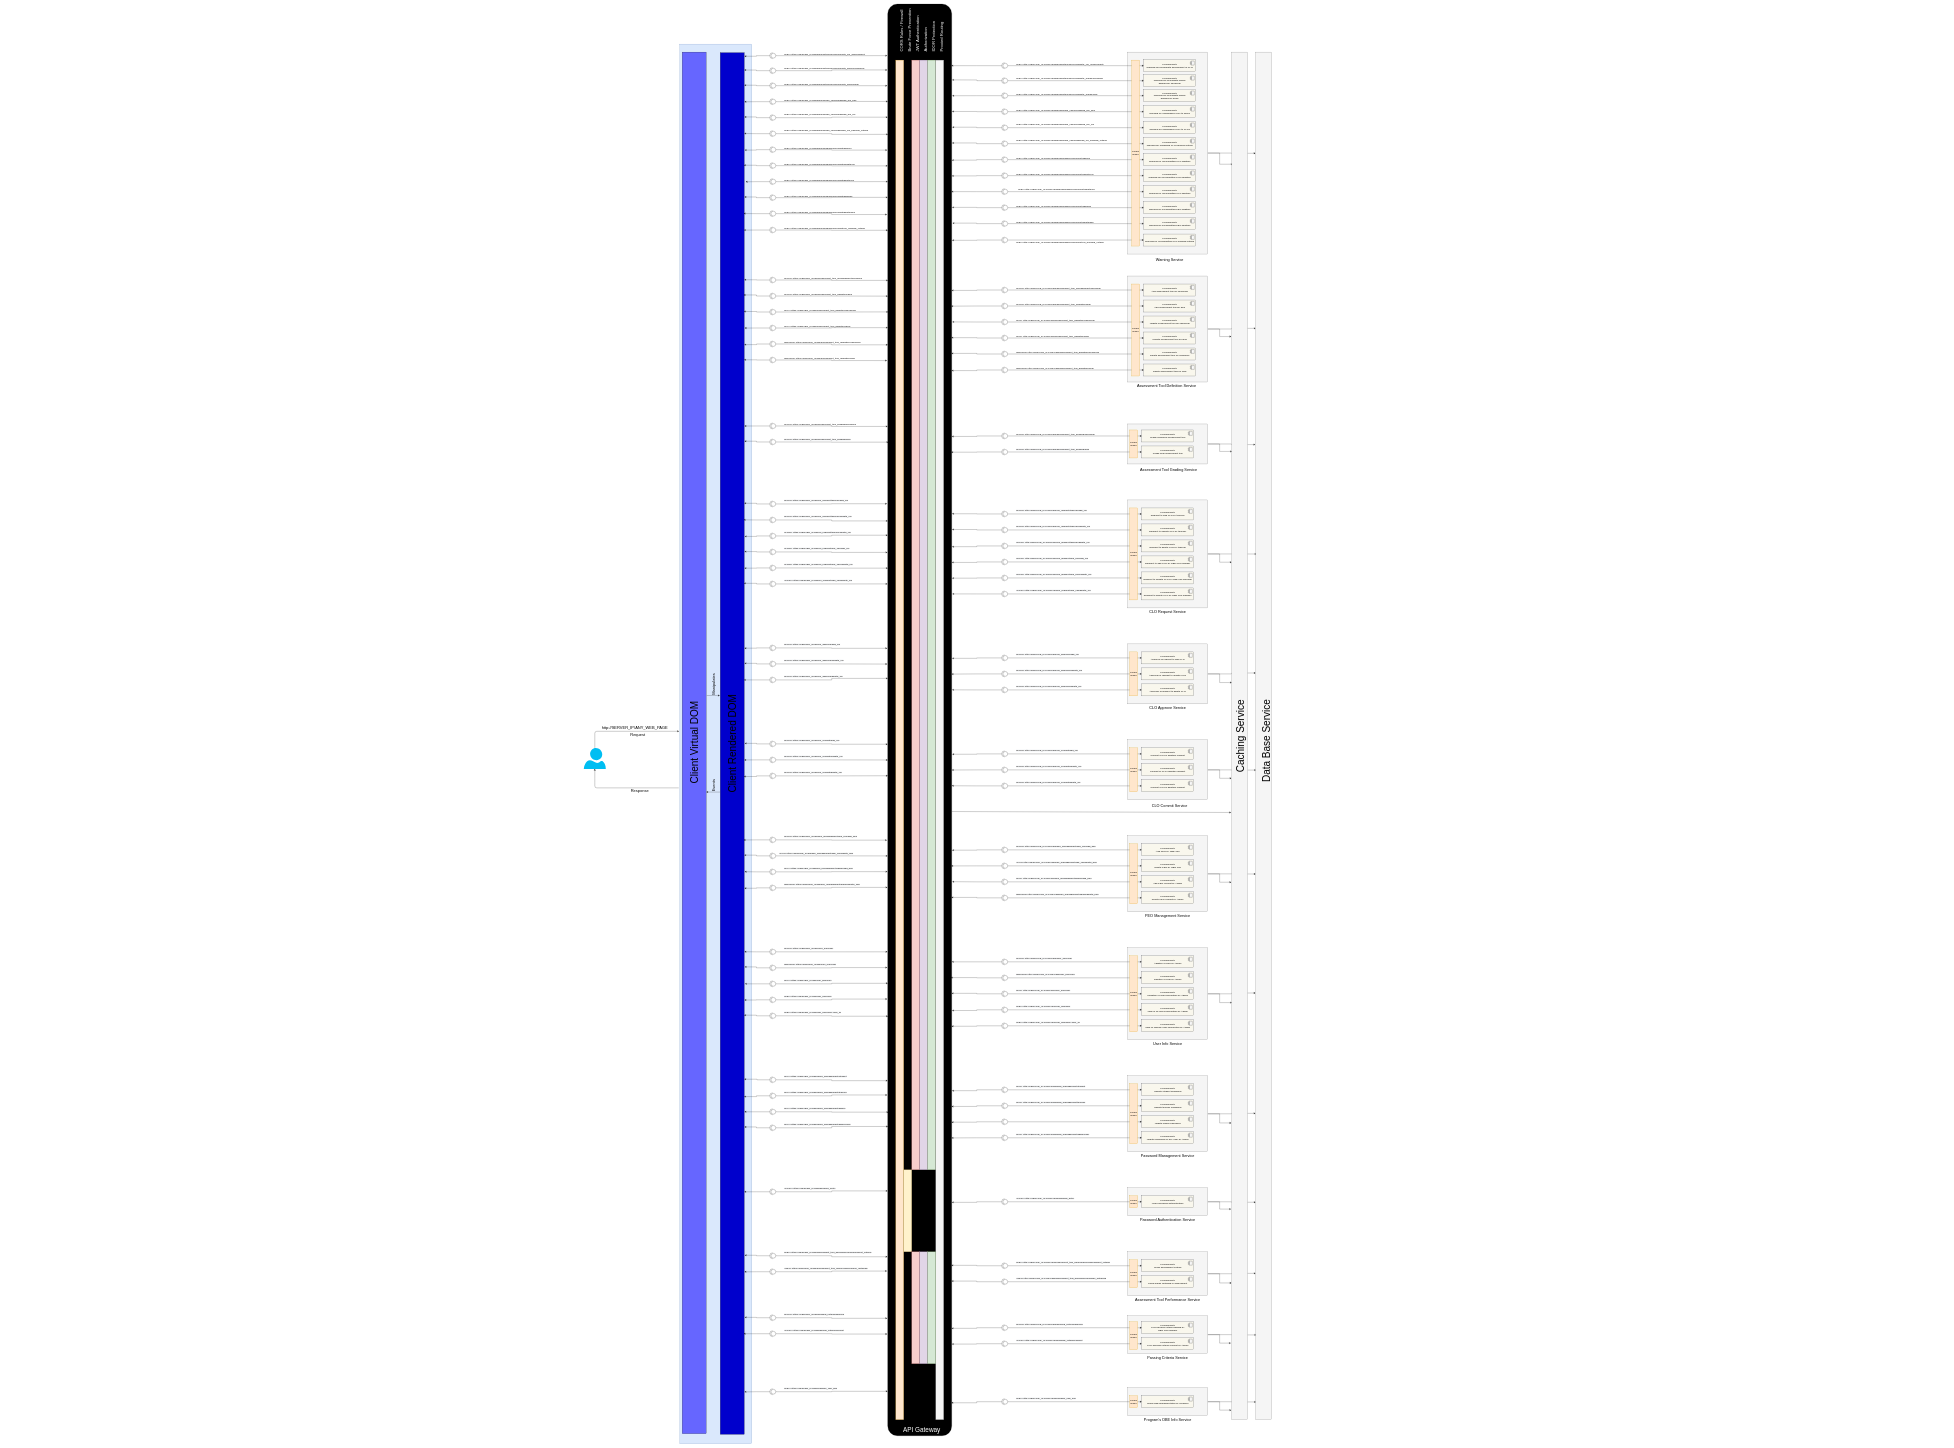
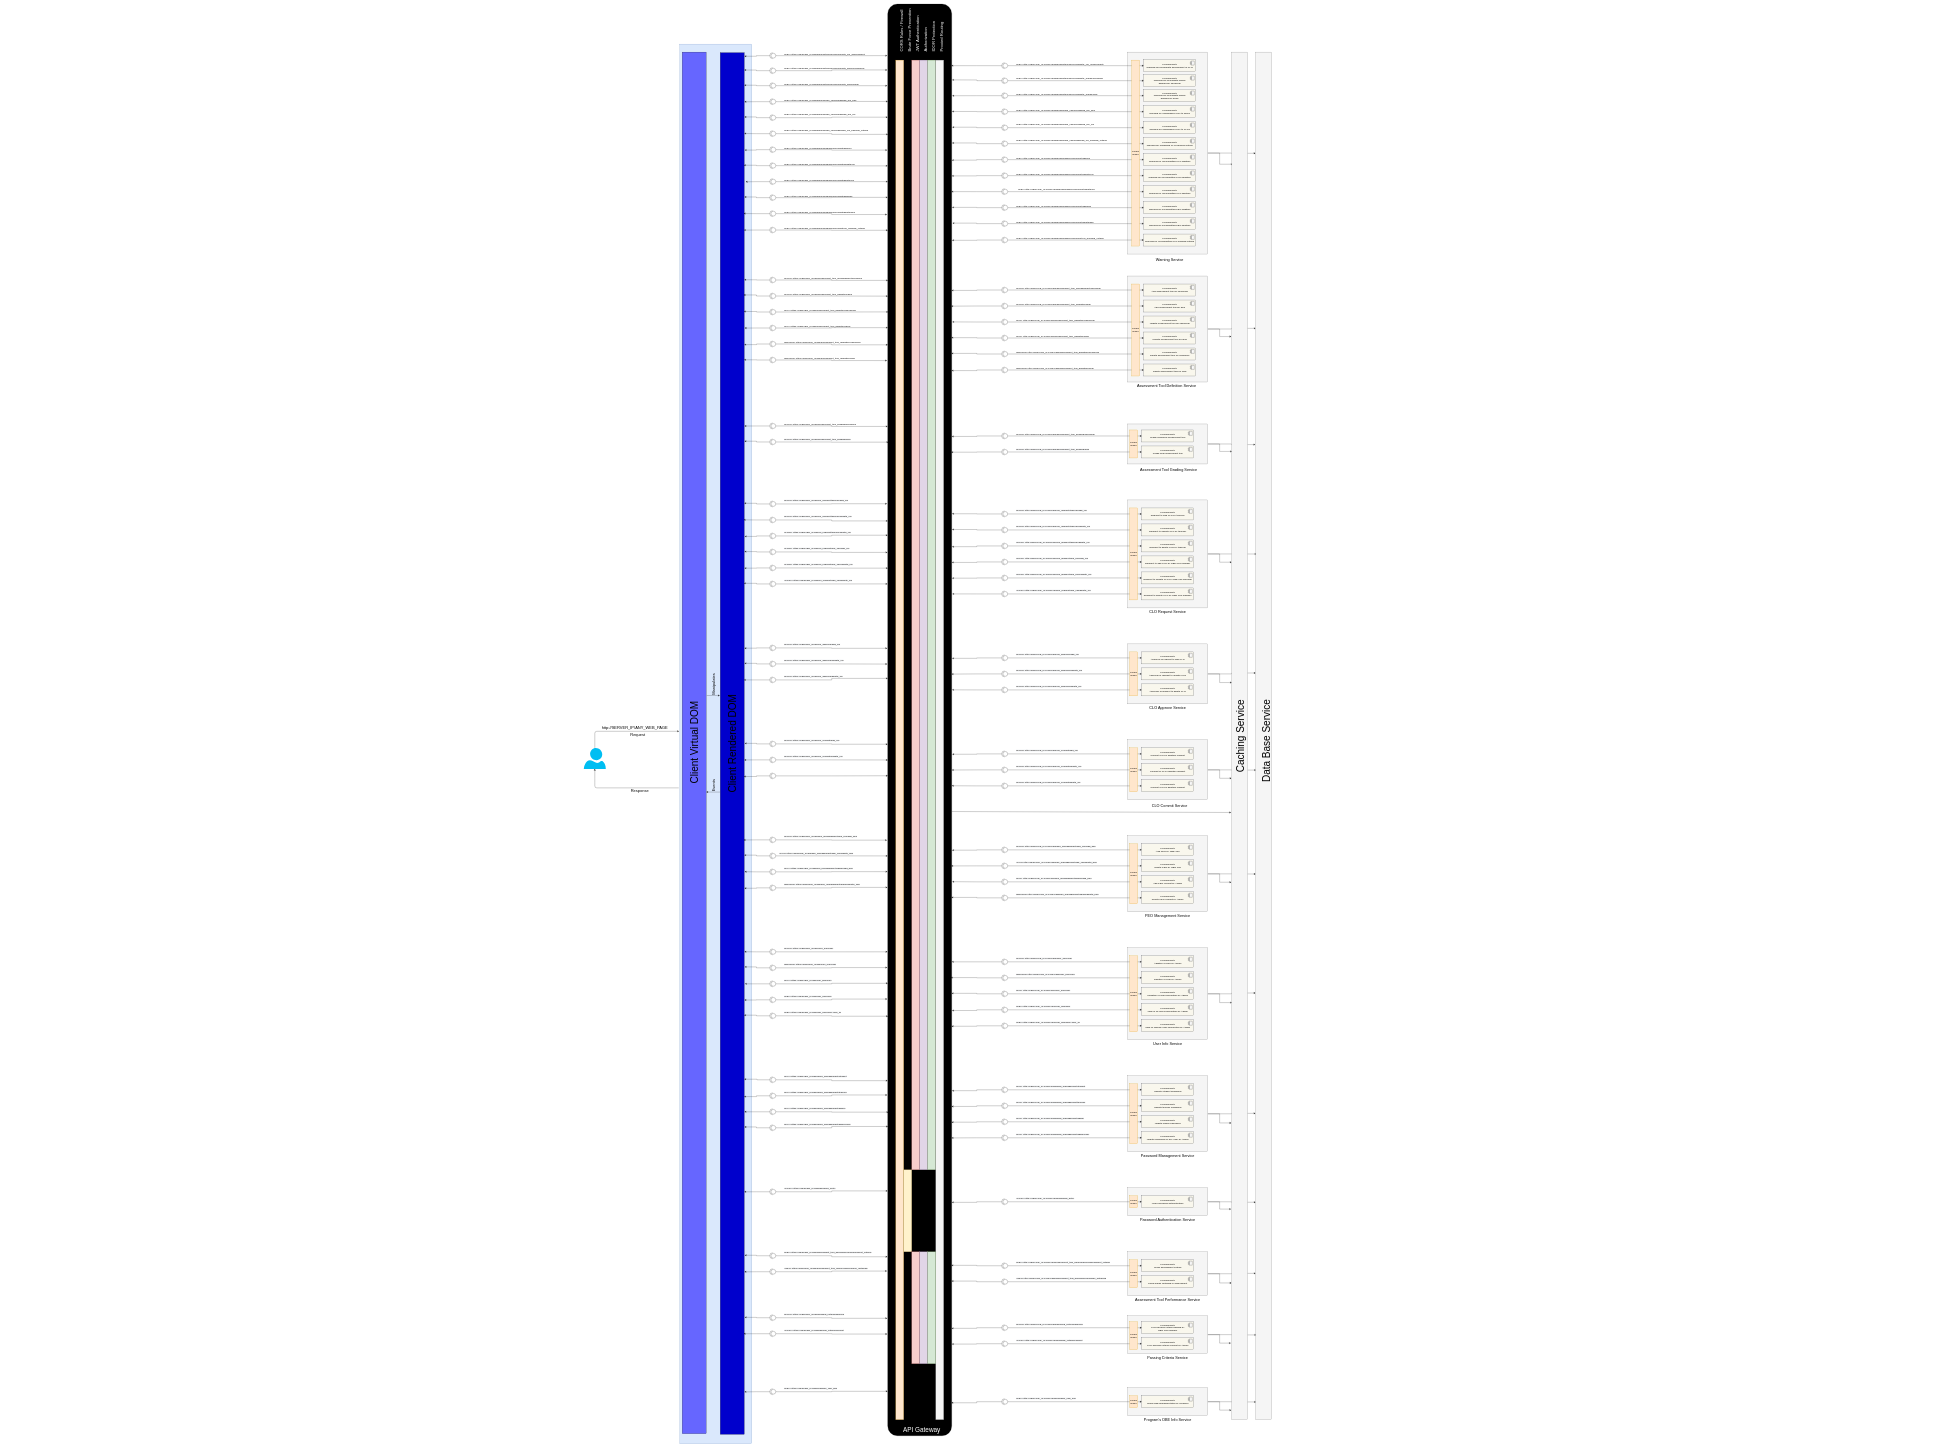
(1061, 242) -> (1061, 238)
(828, 773) -> none
none -> (1060, 1119)
